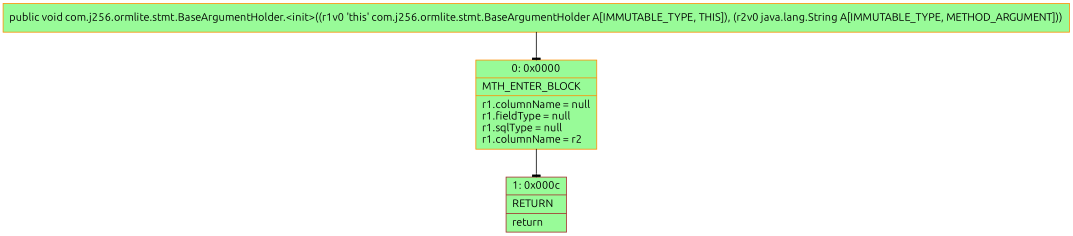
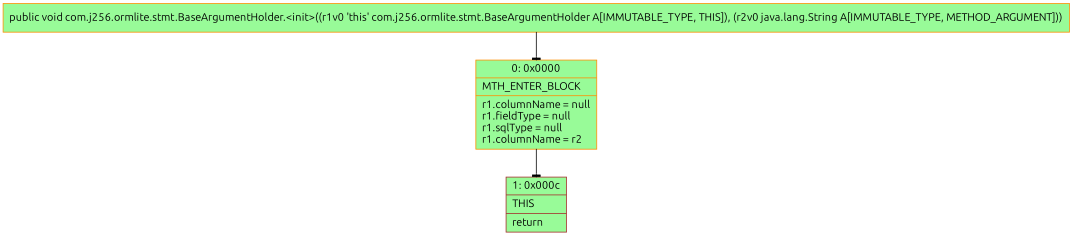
(533, 204) -> (524, 204)
